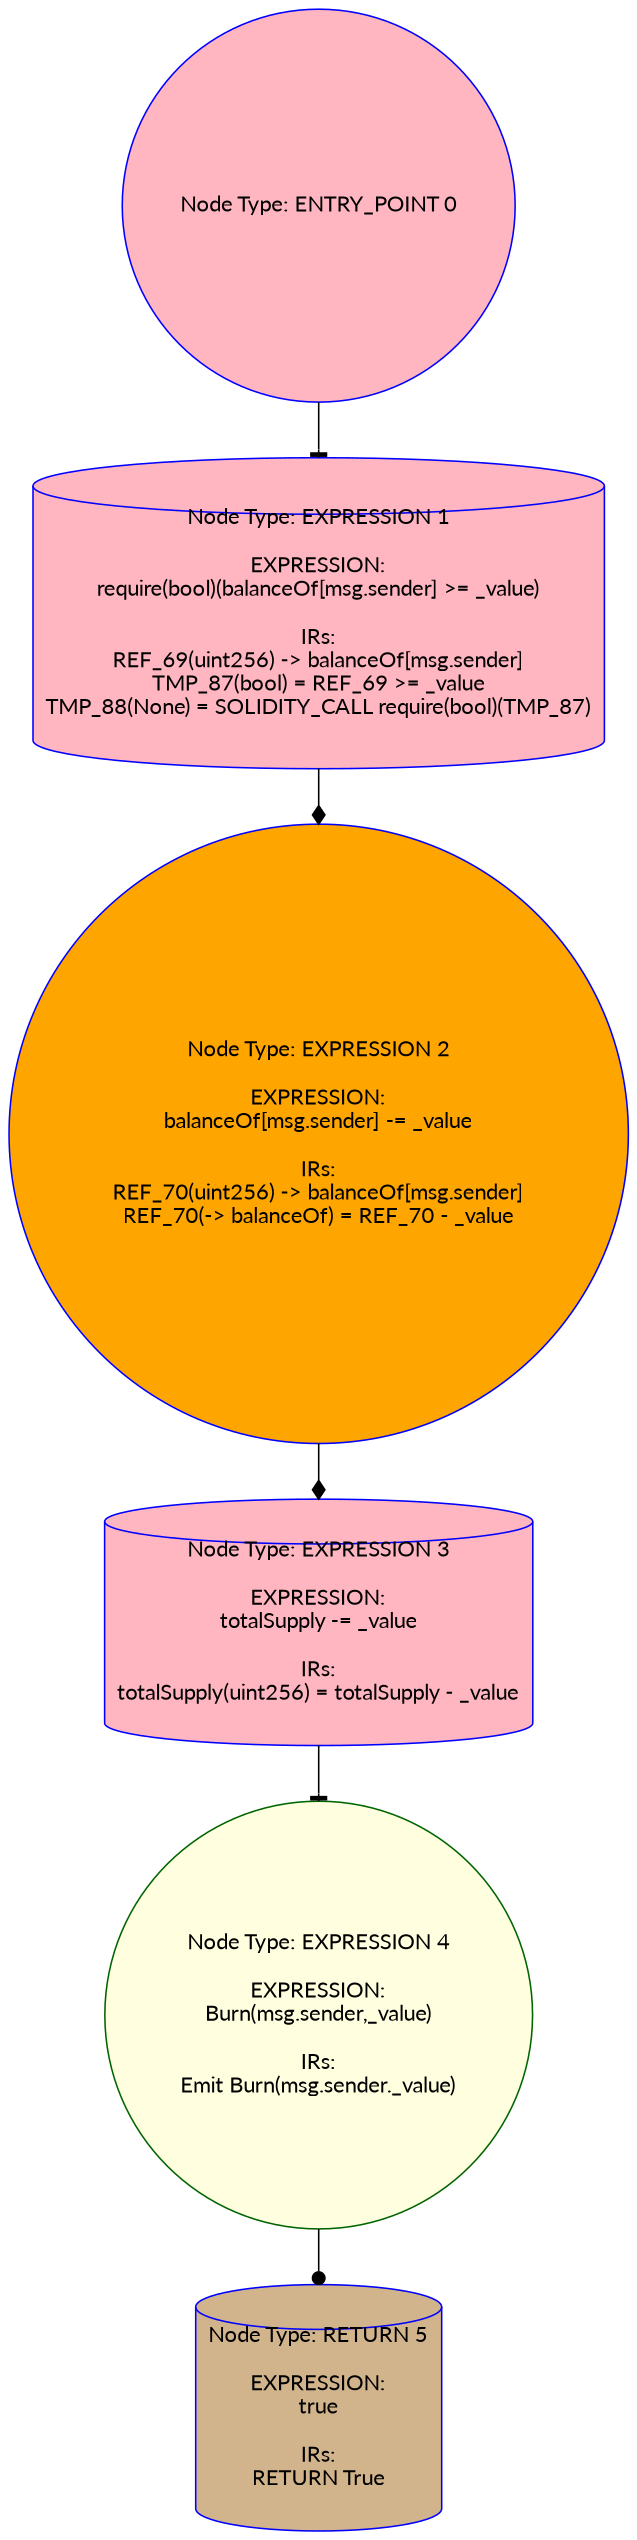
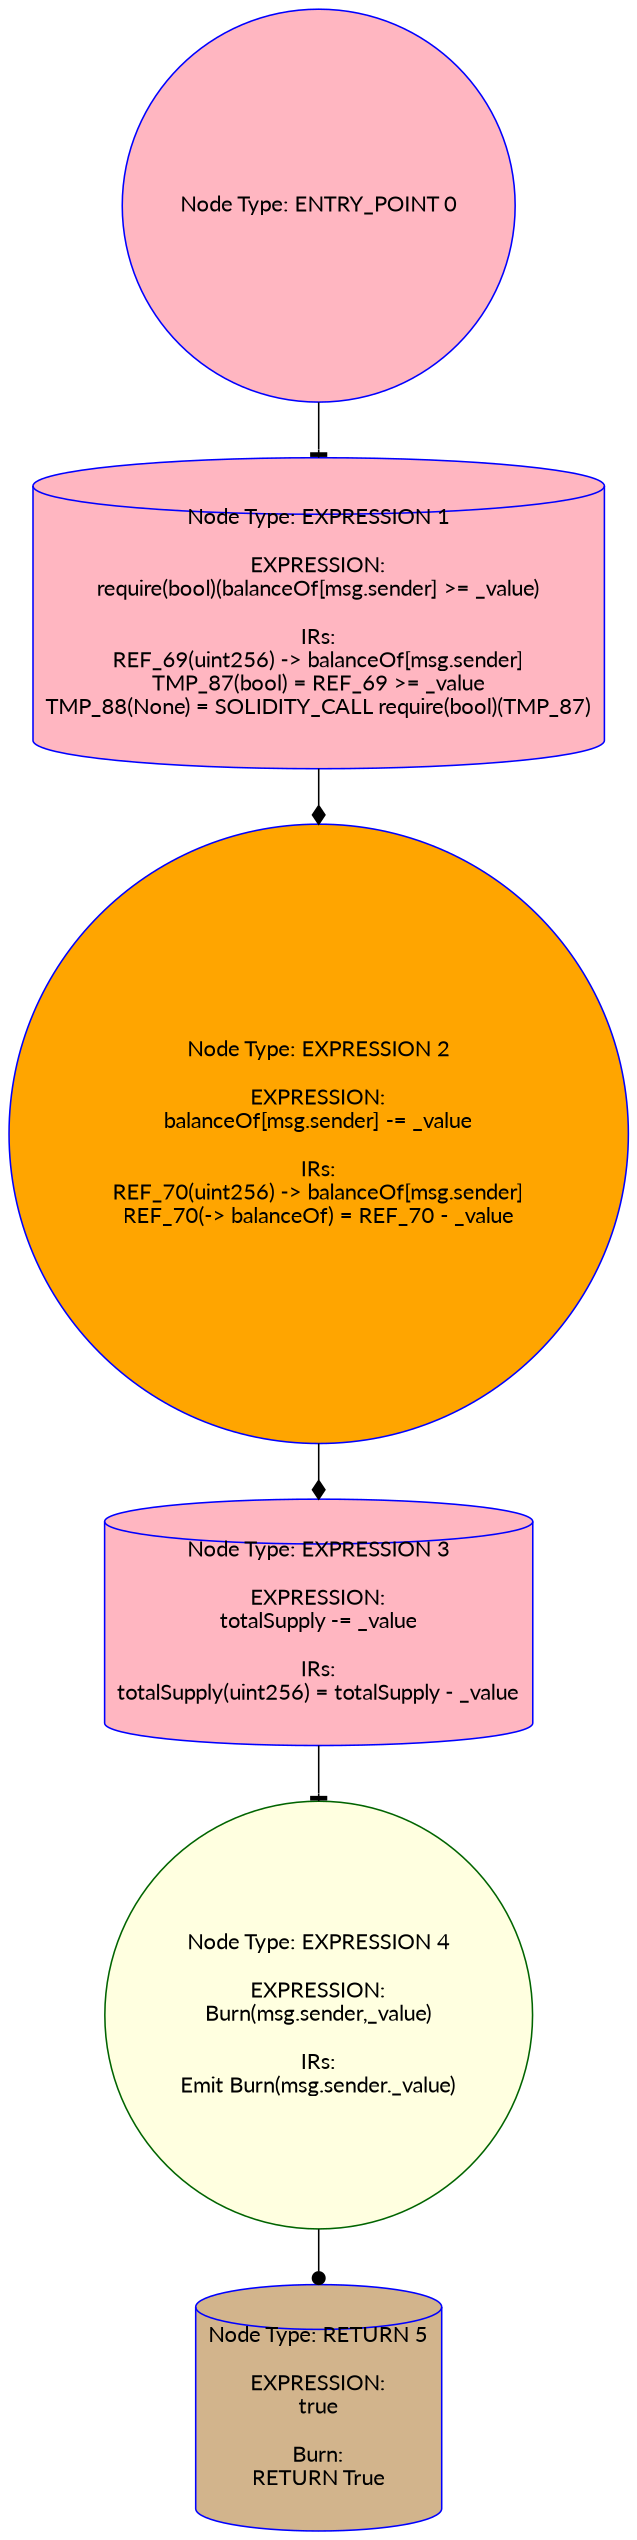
(319, 2408) -> (319, 2408)
